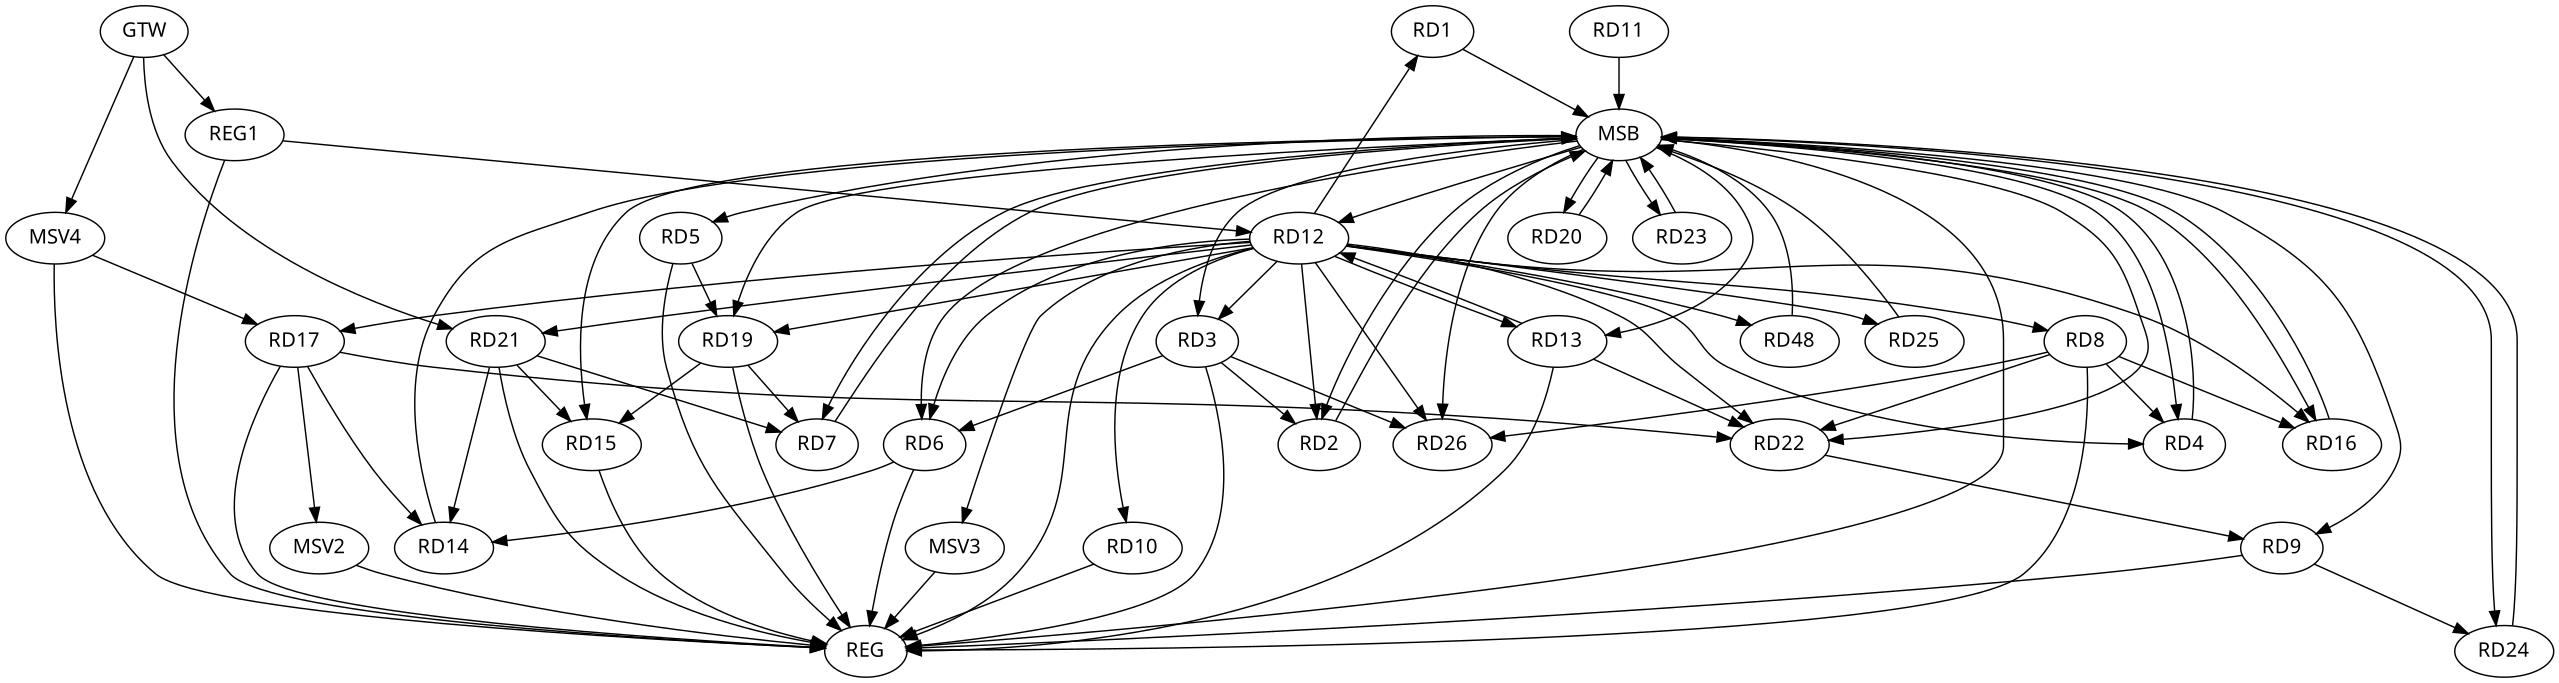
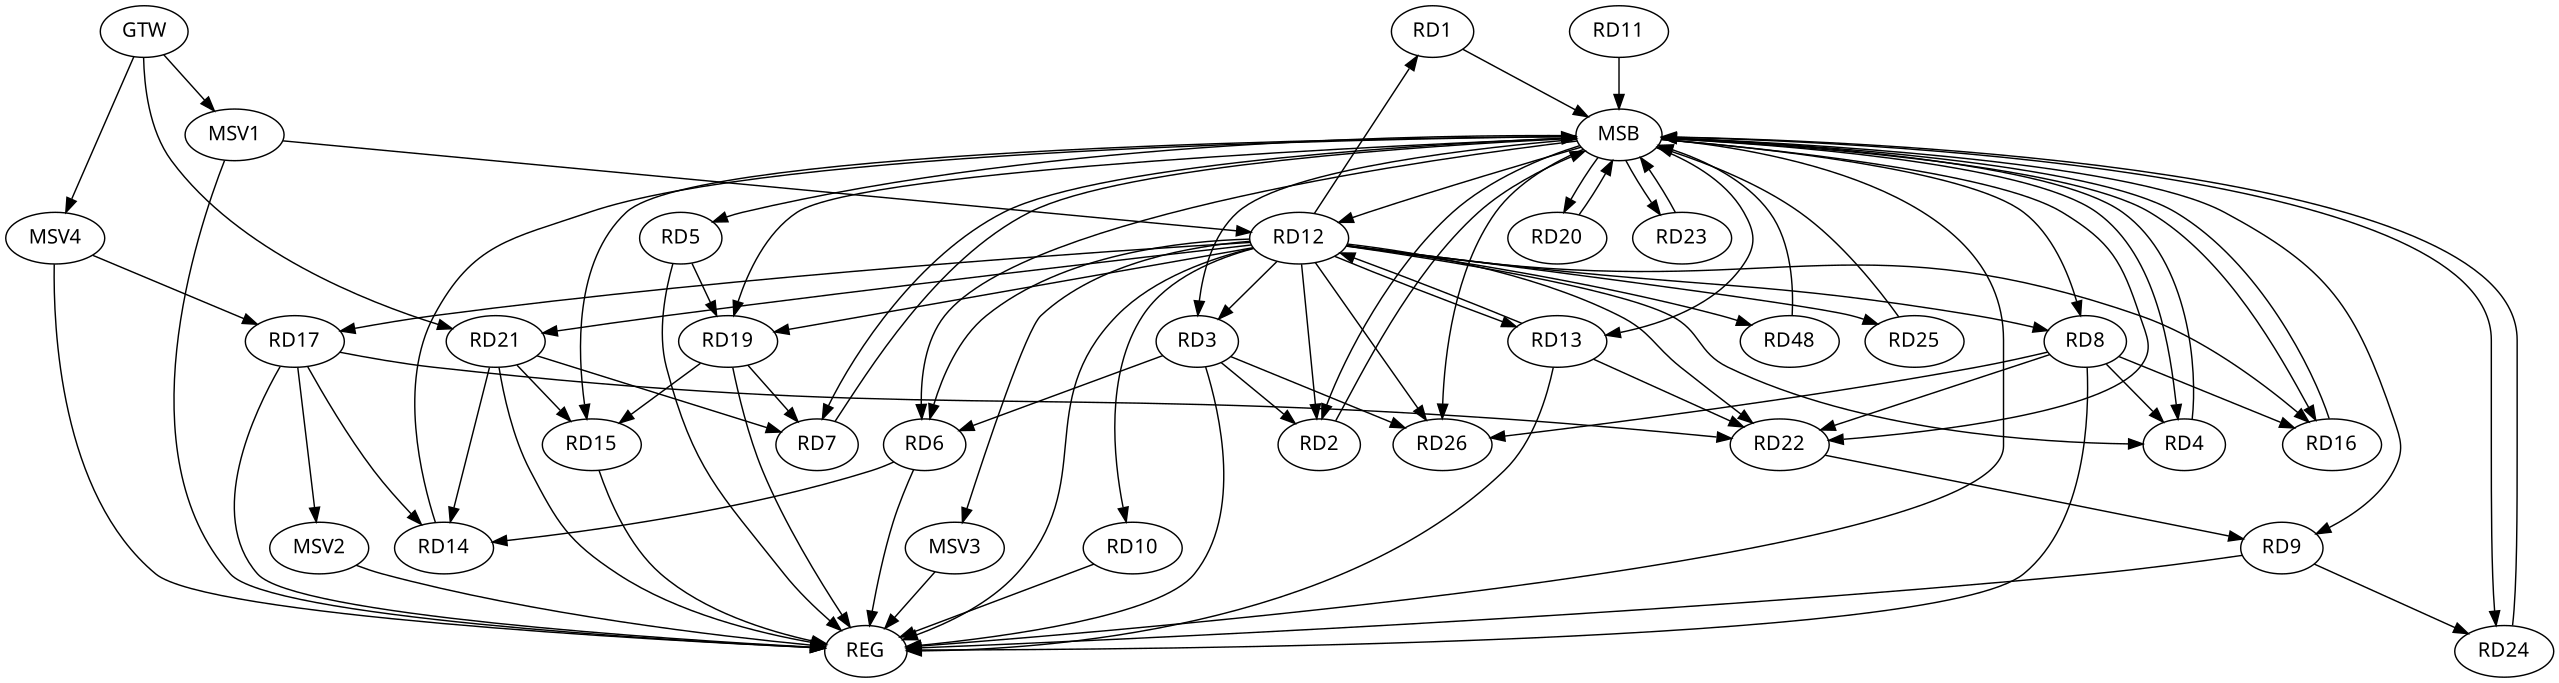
(235, 135) -> (235, 135)
none -> (1990, 195)
